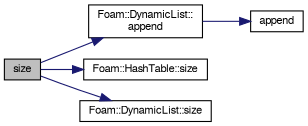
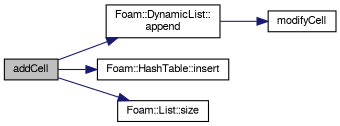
(277, 21) -> (302, 21)
(22, 69) -> (31, 69)
(146, 69) -> (163, 69)
(146, 111) -> (163, 111)
